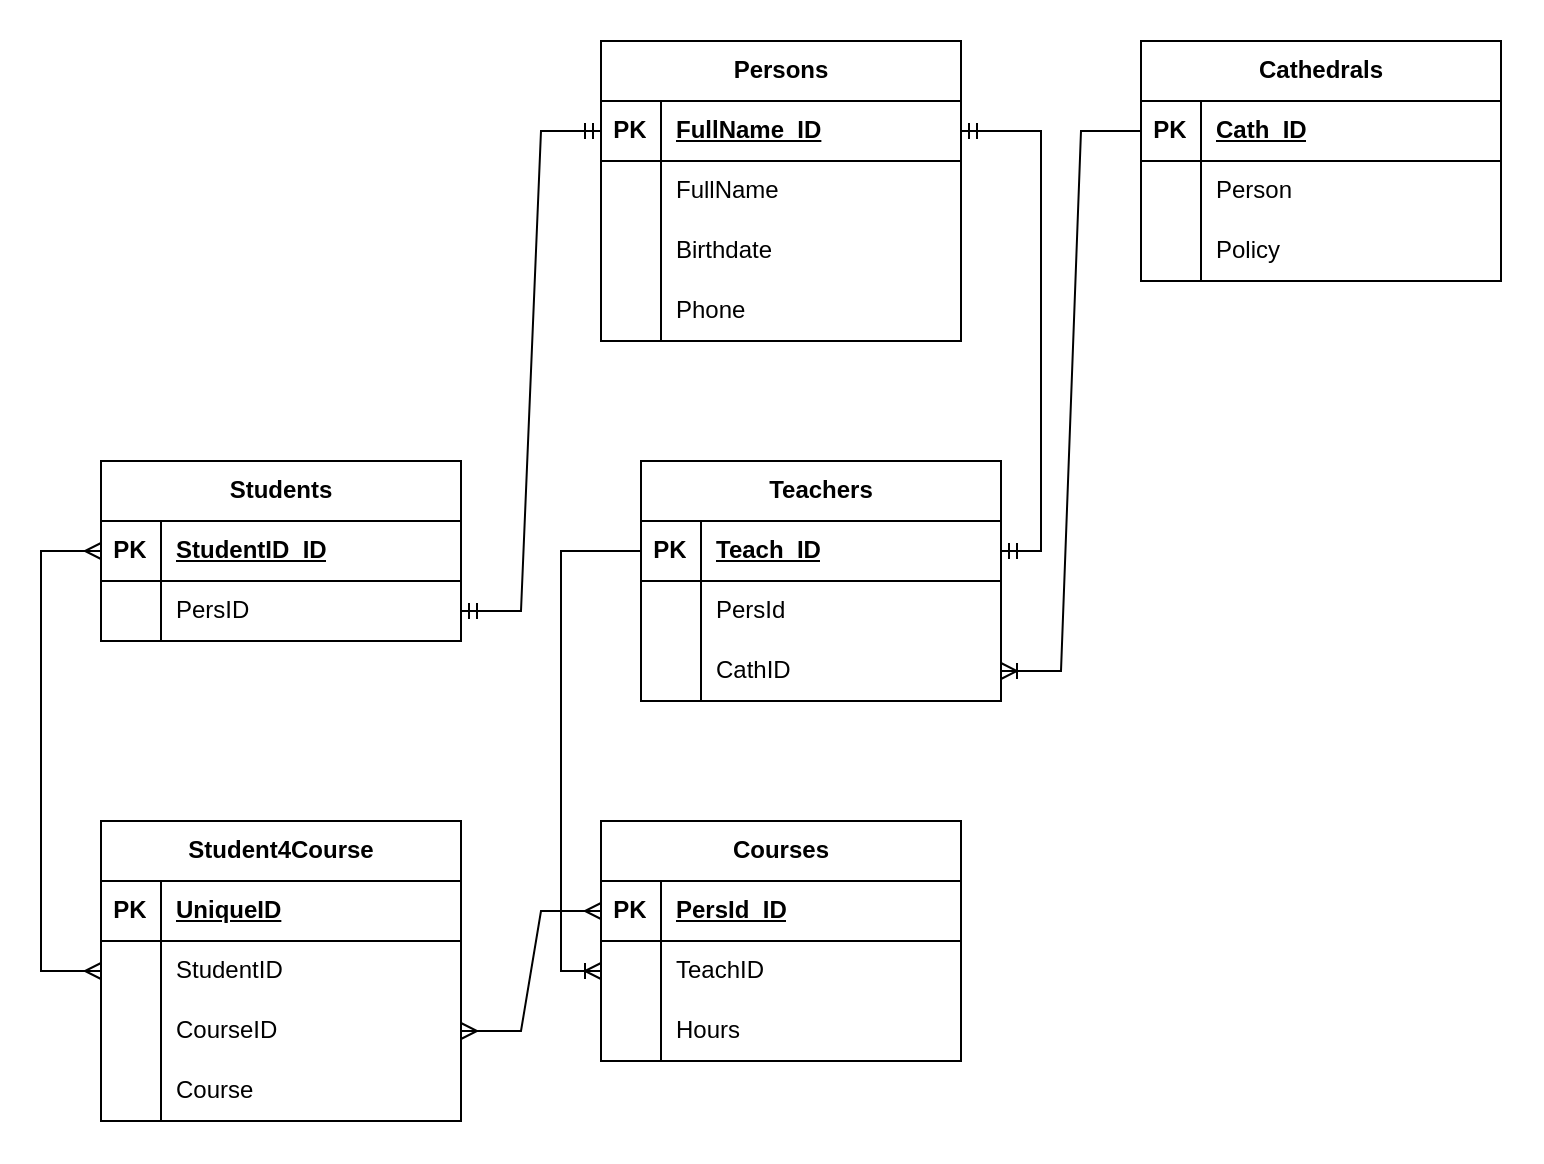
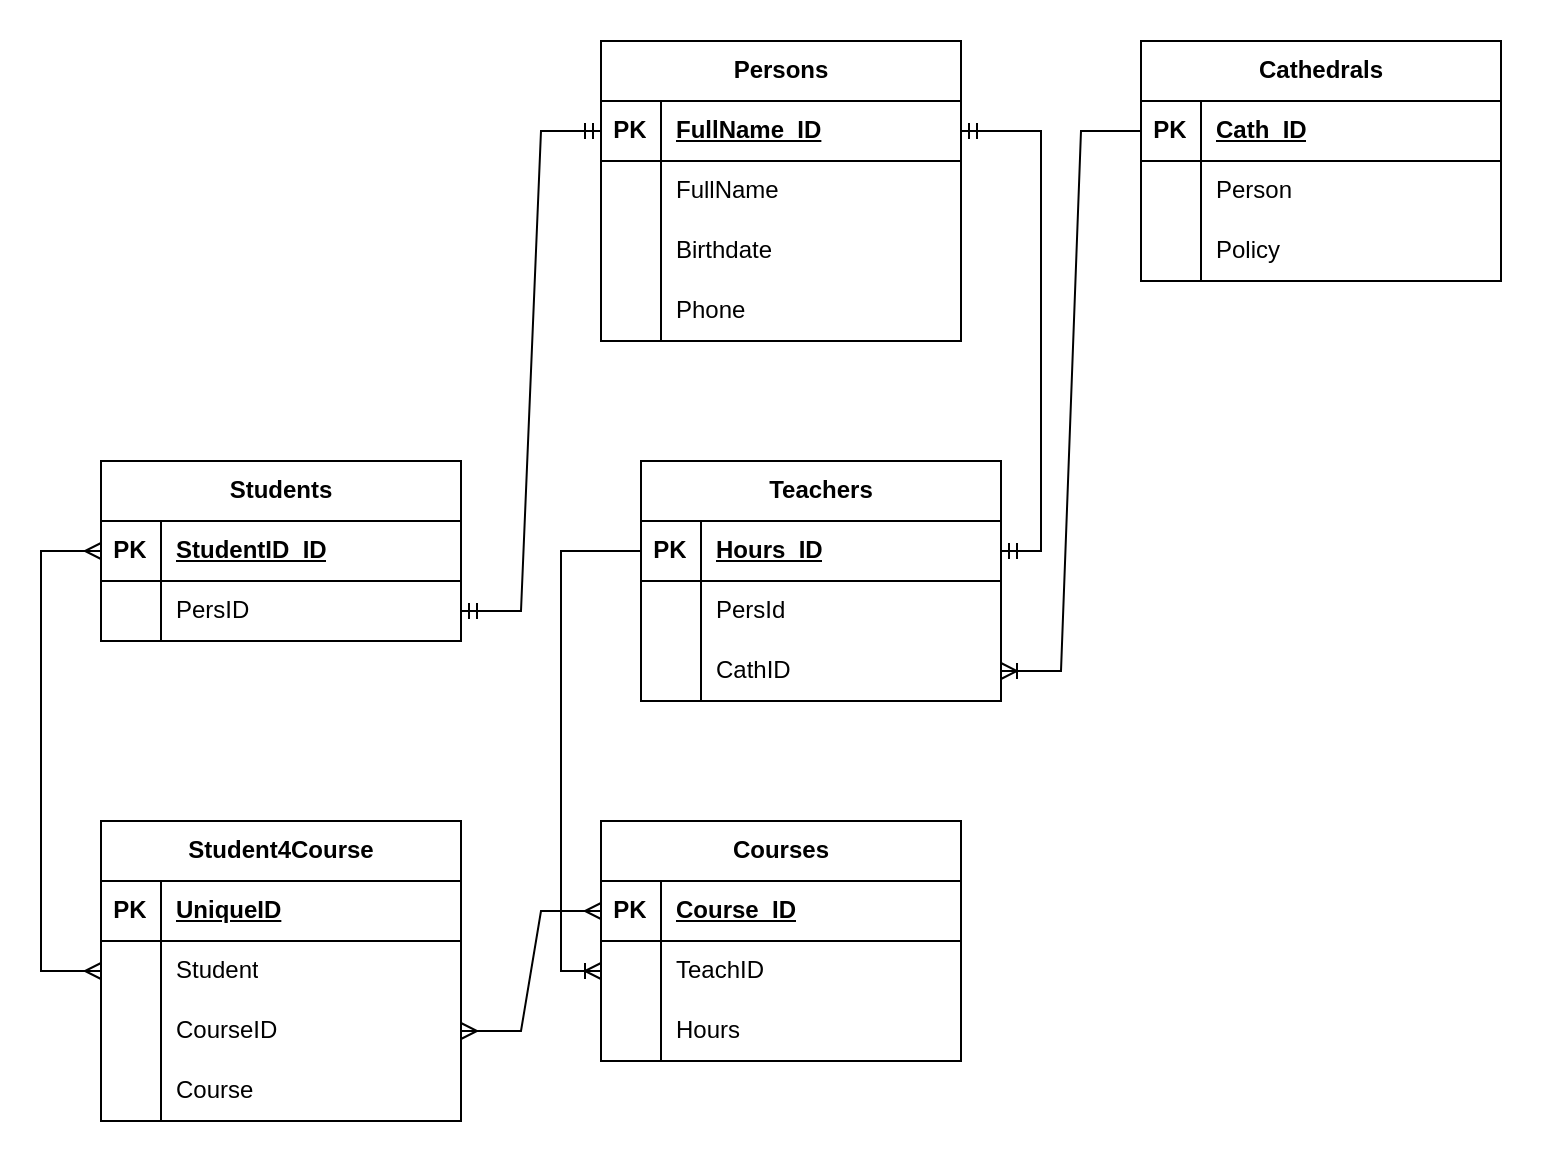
(771, 551) -> (771, 551)
(737, 911) -> (737, 911)
(237, 971) -> (224, 971)
